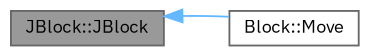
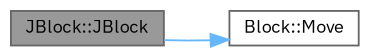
(206, 16) -> (187, 41)
